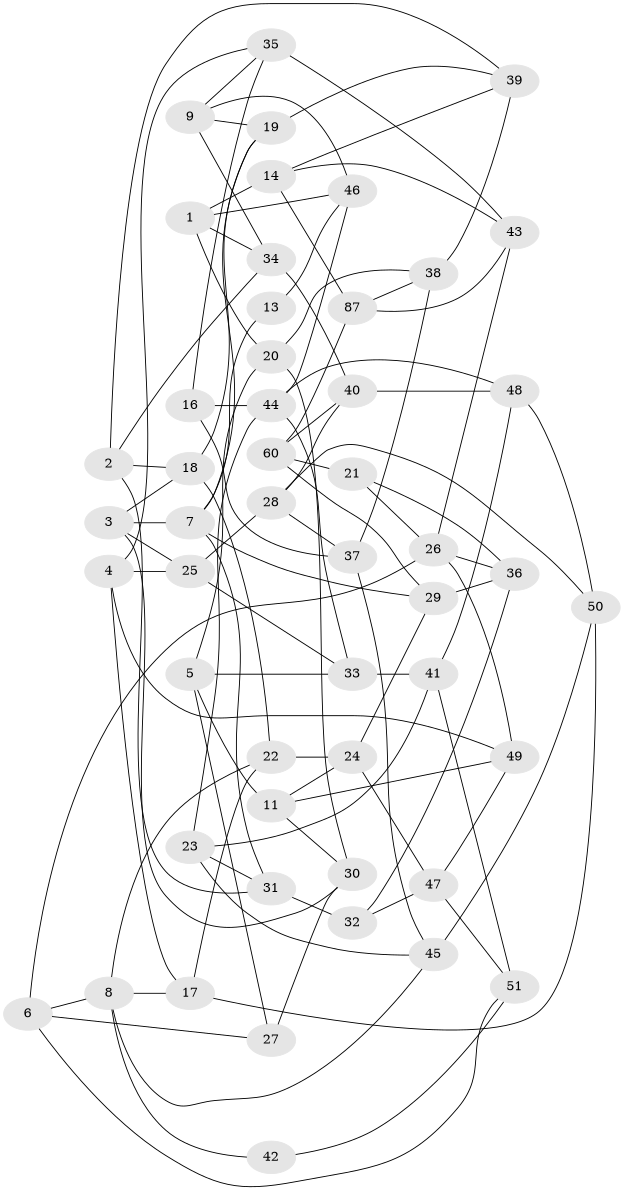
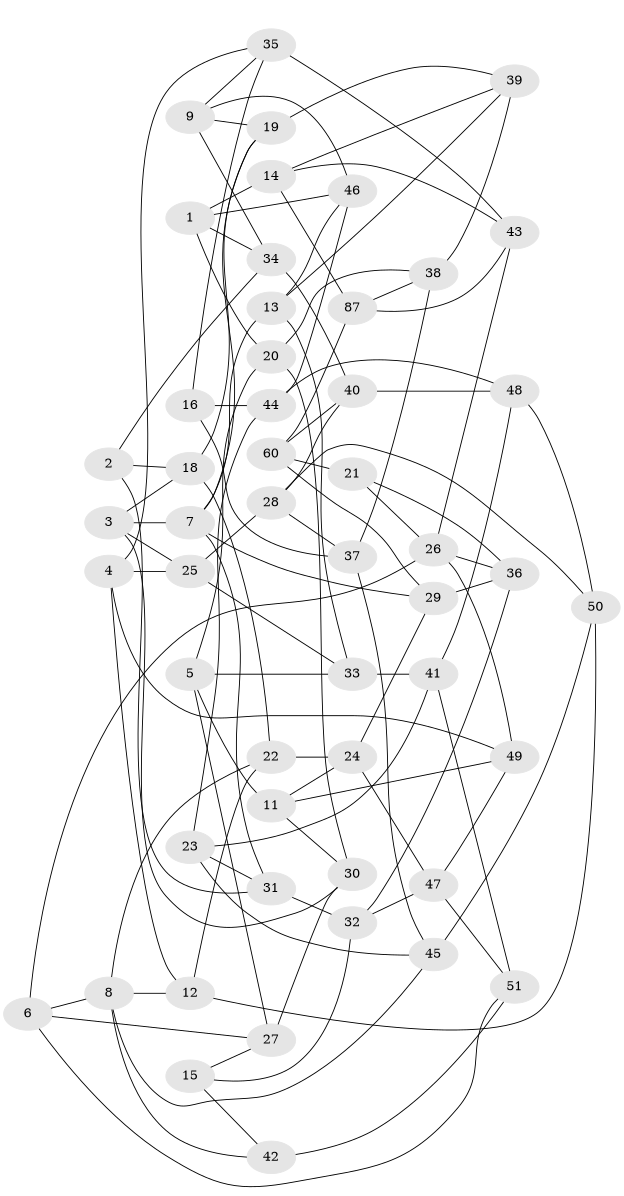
(162, 72) -> (396, 197)
(325, 567) -> (321, 479)
(190, 993) -> (190, 993)
none -> (190, 1076)
